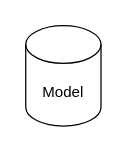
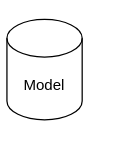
(63, 76) -> (44, 69)
